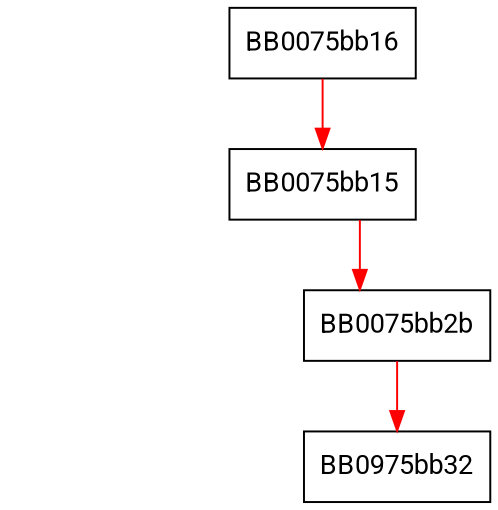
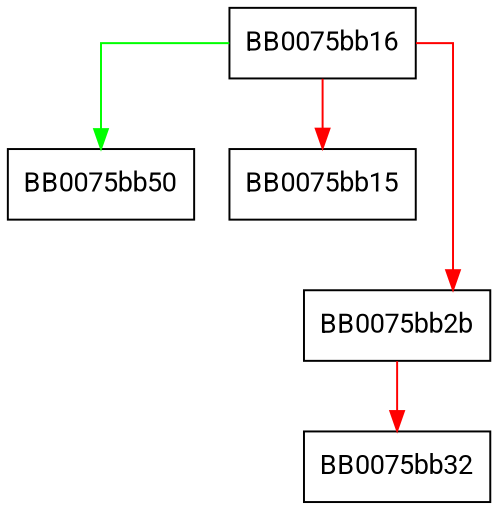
none -> (101, 184)
(360, 245) -> (453, 138)
(397, 467) -> (397, 467)
